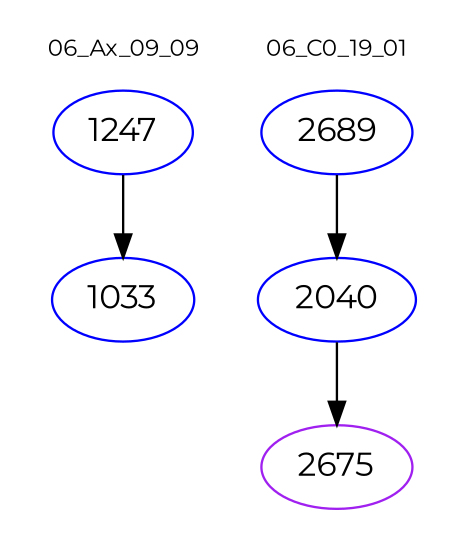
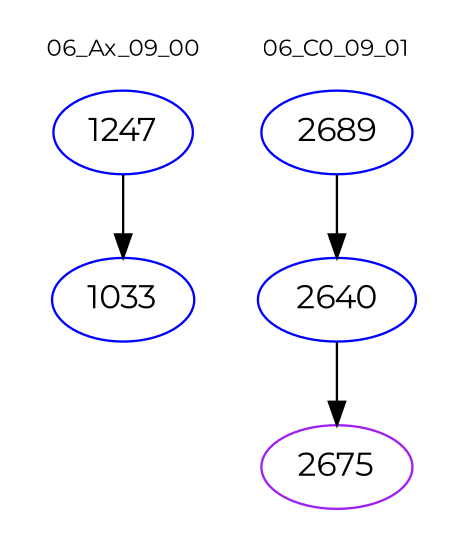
(124, 50) -> (124, 50)
(337, 50) -> (337, 50)
(337, 300) -> (337, 300)
